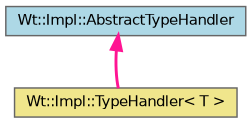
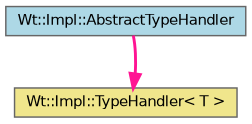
(116, 69) -> (135, 55)
